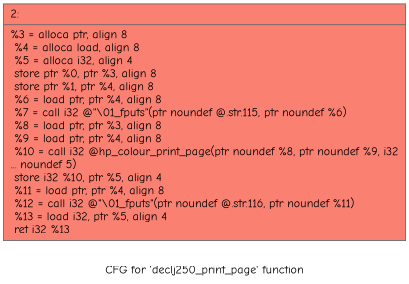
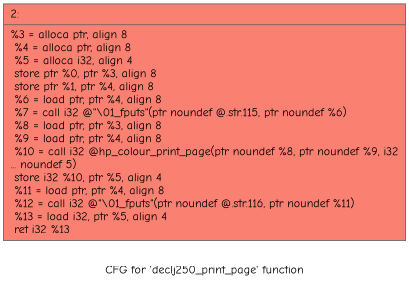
(75, 48) -> (71, 48)
